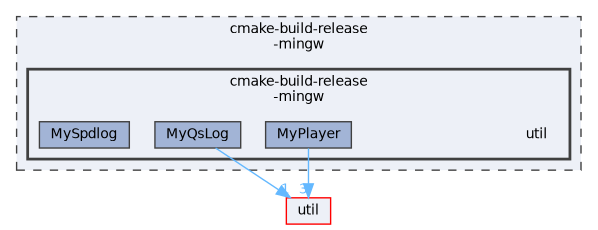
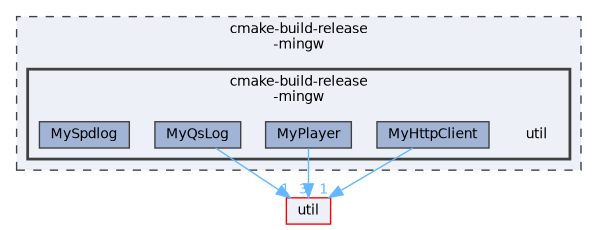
none -> (433, 135)
